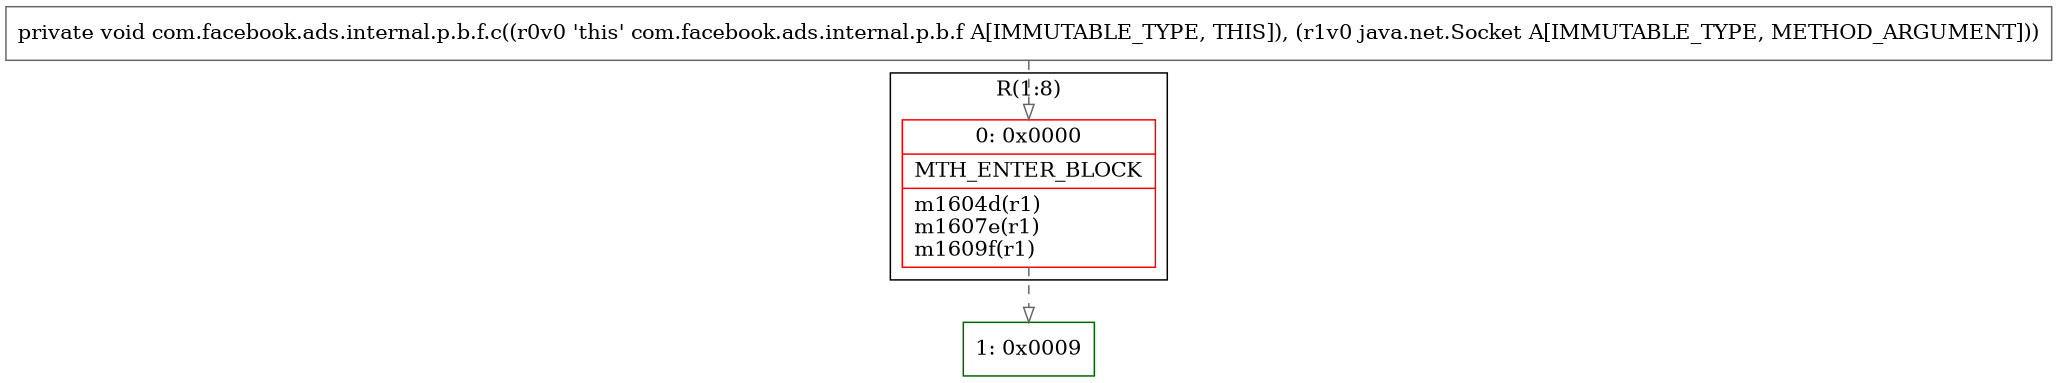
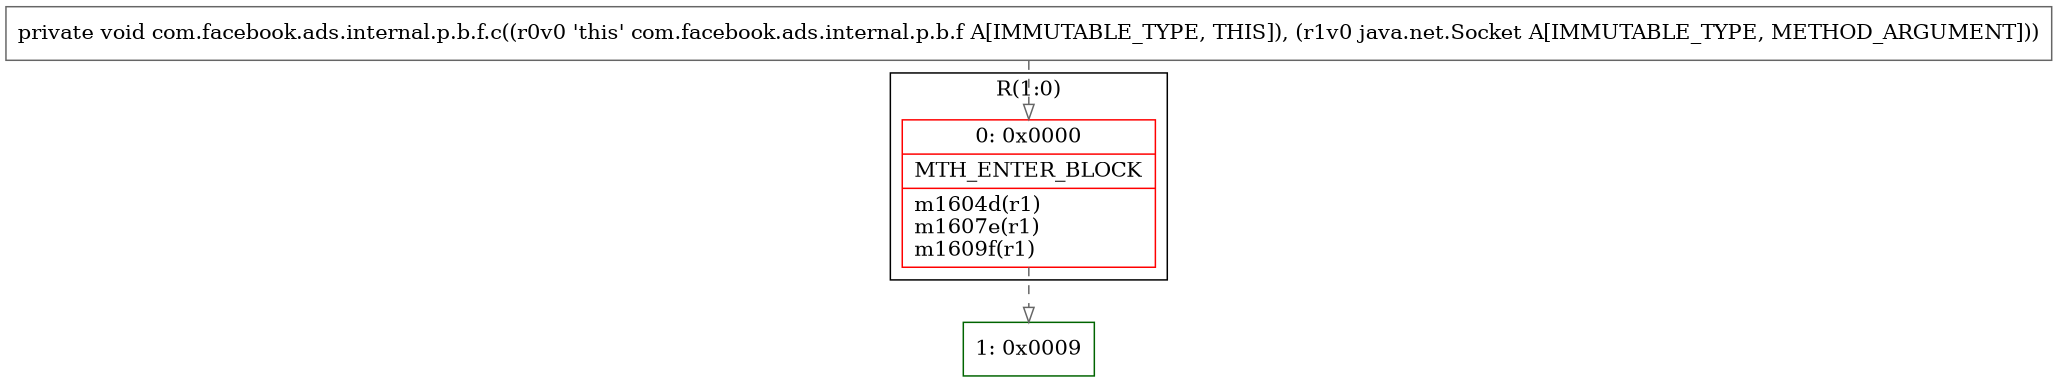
(1029, 90) -> (1029, 90)
